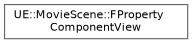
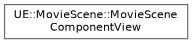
(96, 22) -> (96, 22)
